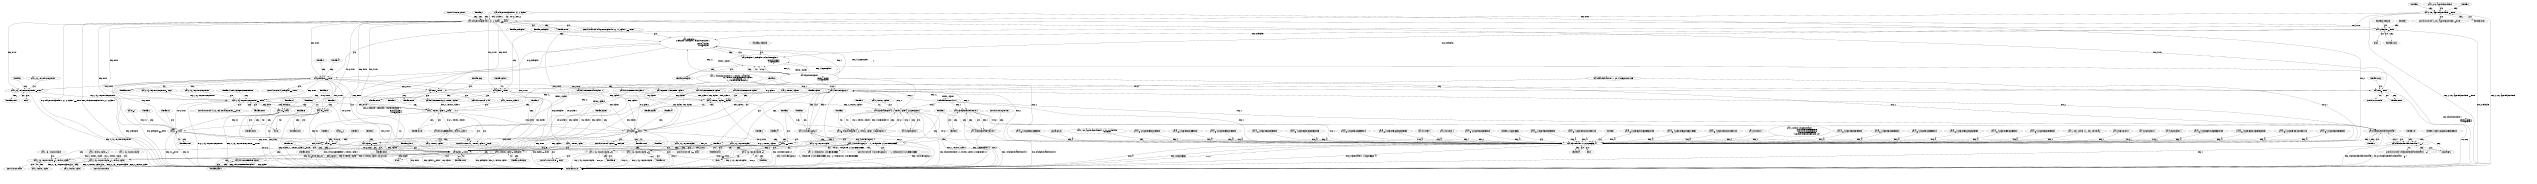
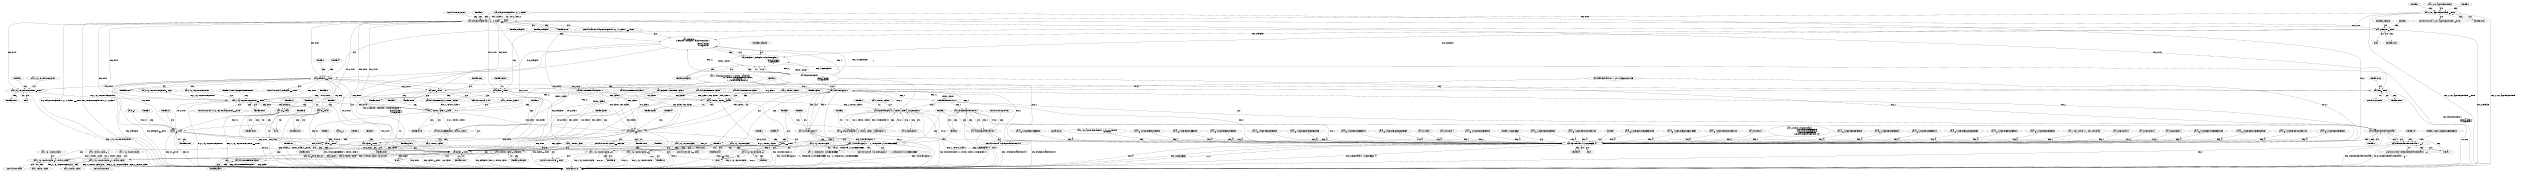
(894, 92) -> (894, 93)
(339, 96) -> (339, 96)
none -> (620, 106)
(1239, 111) -> (1239, 111)
(474, 144) -> none
none -> (1004, 144)
(2447, 152) -> (2447, 152)
